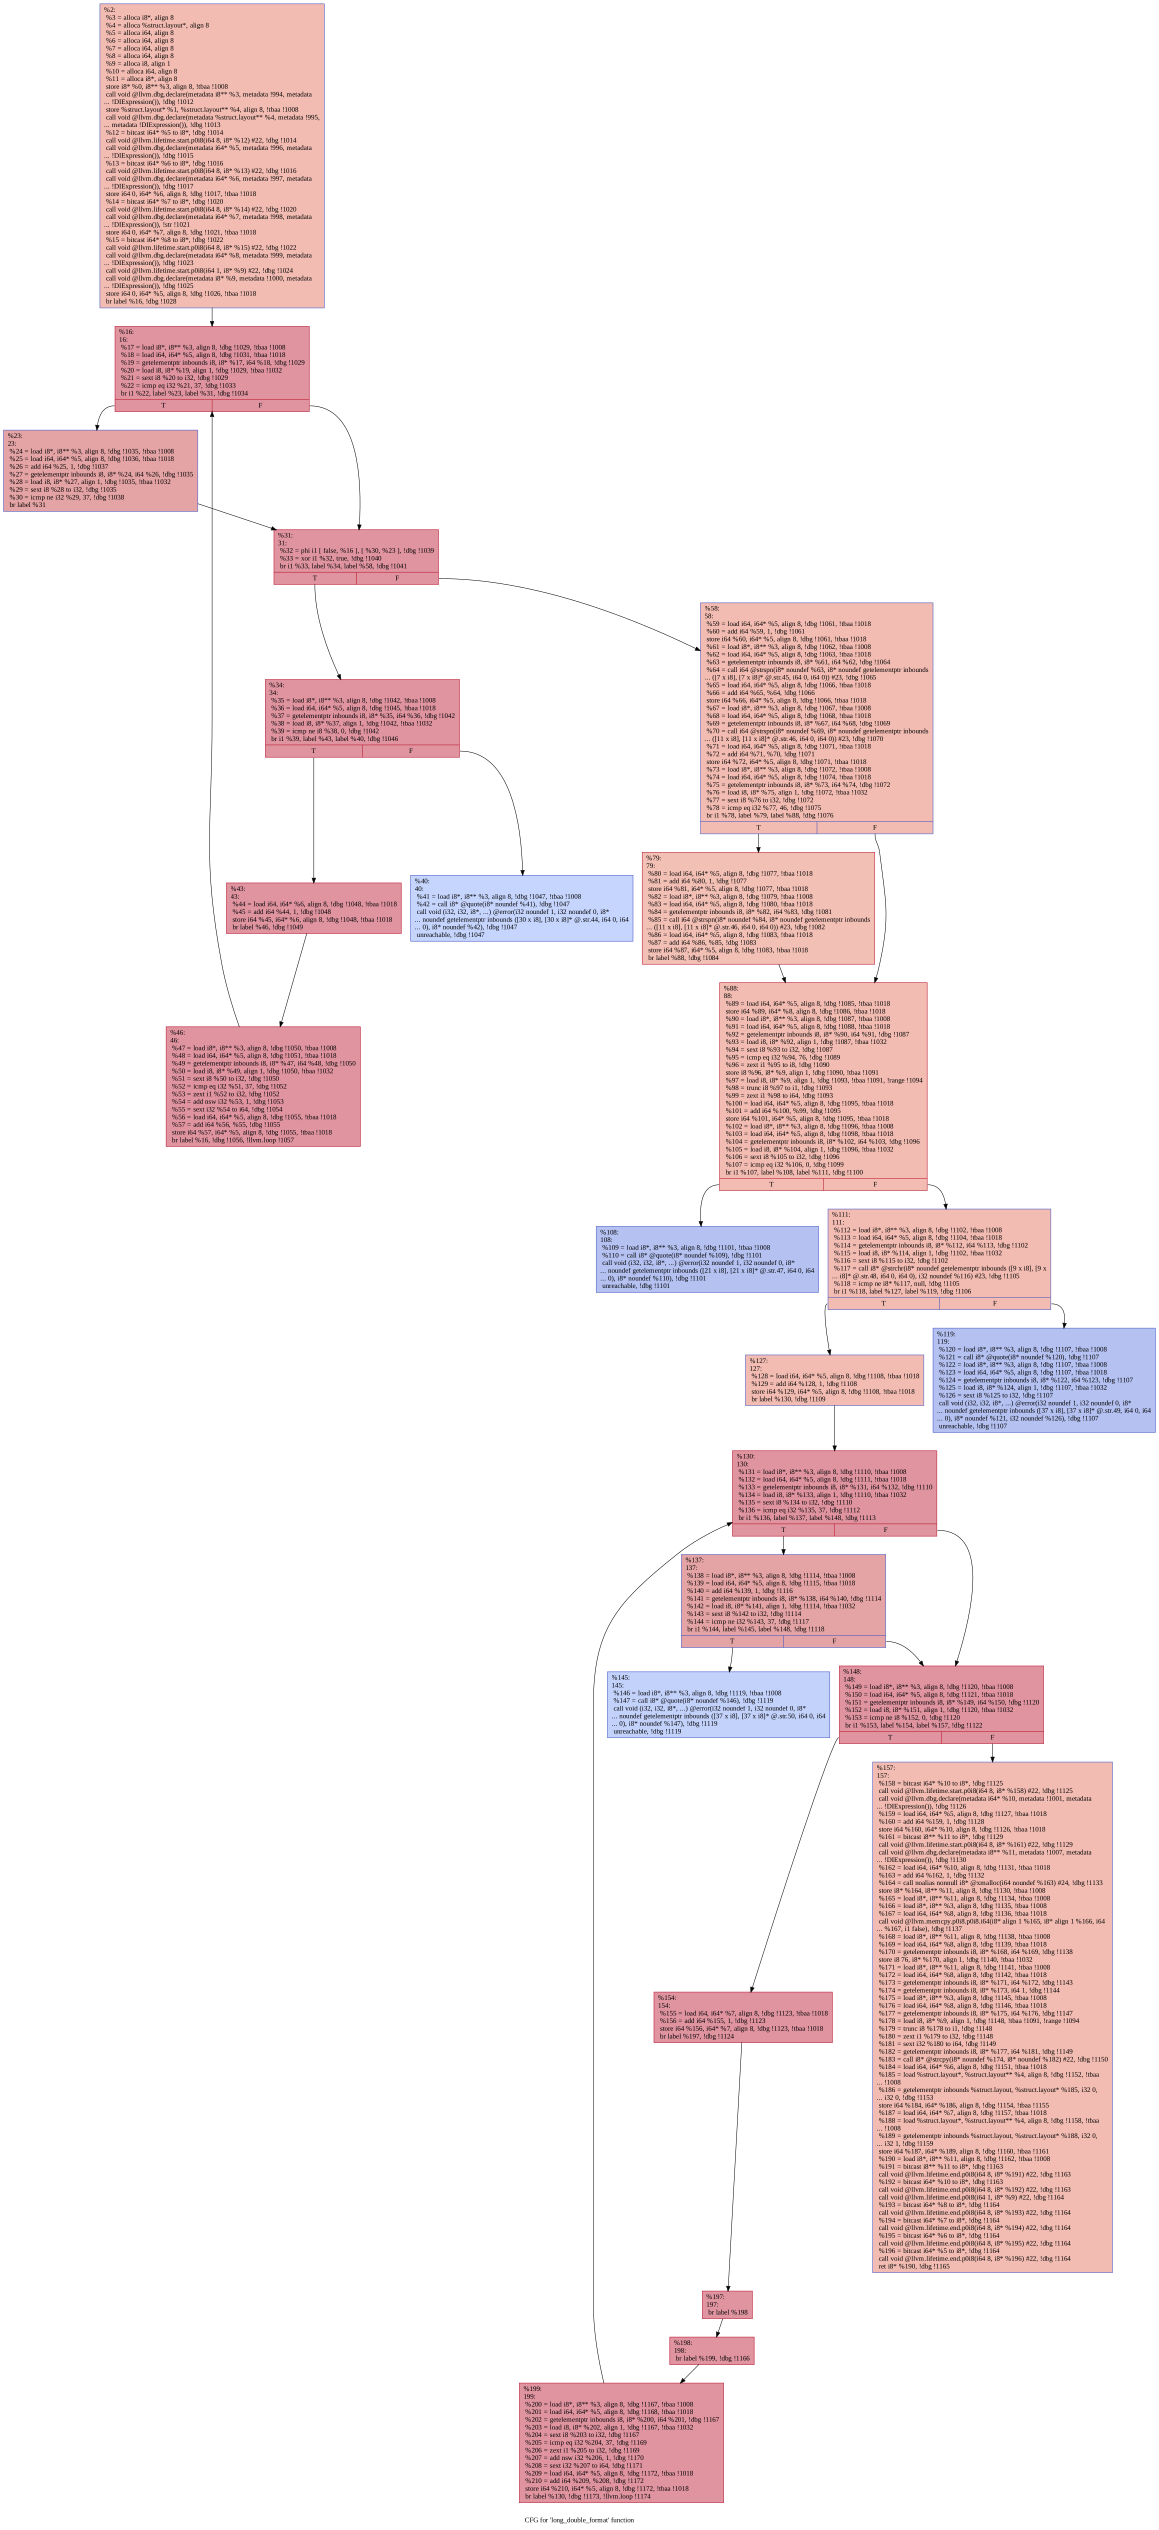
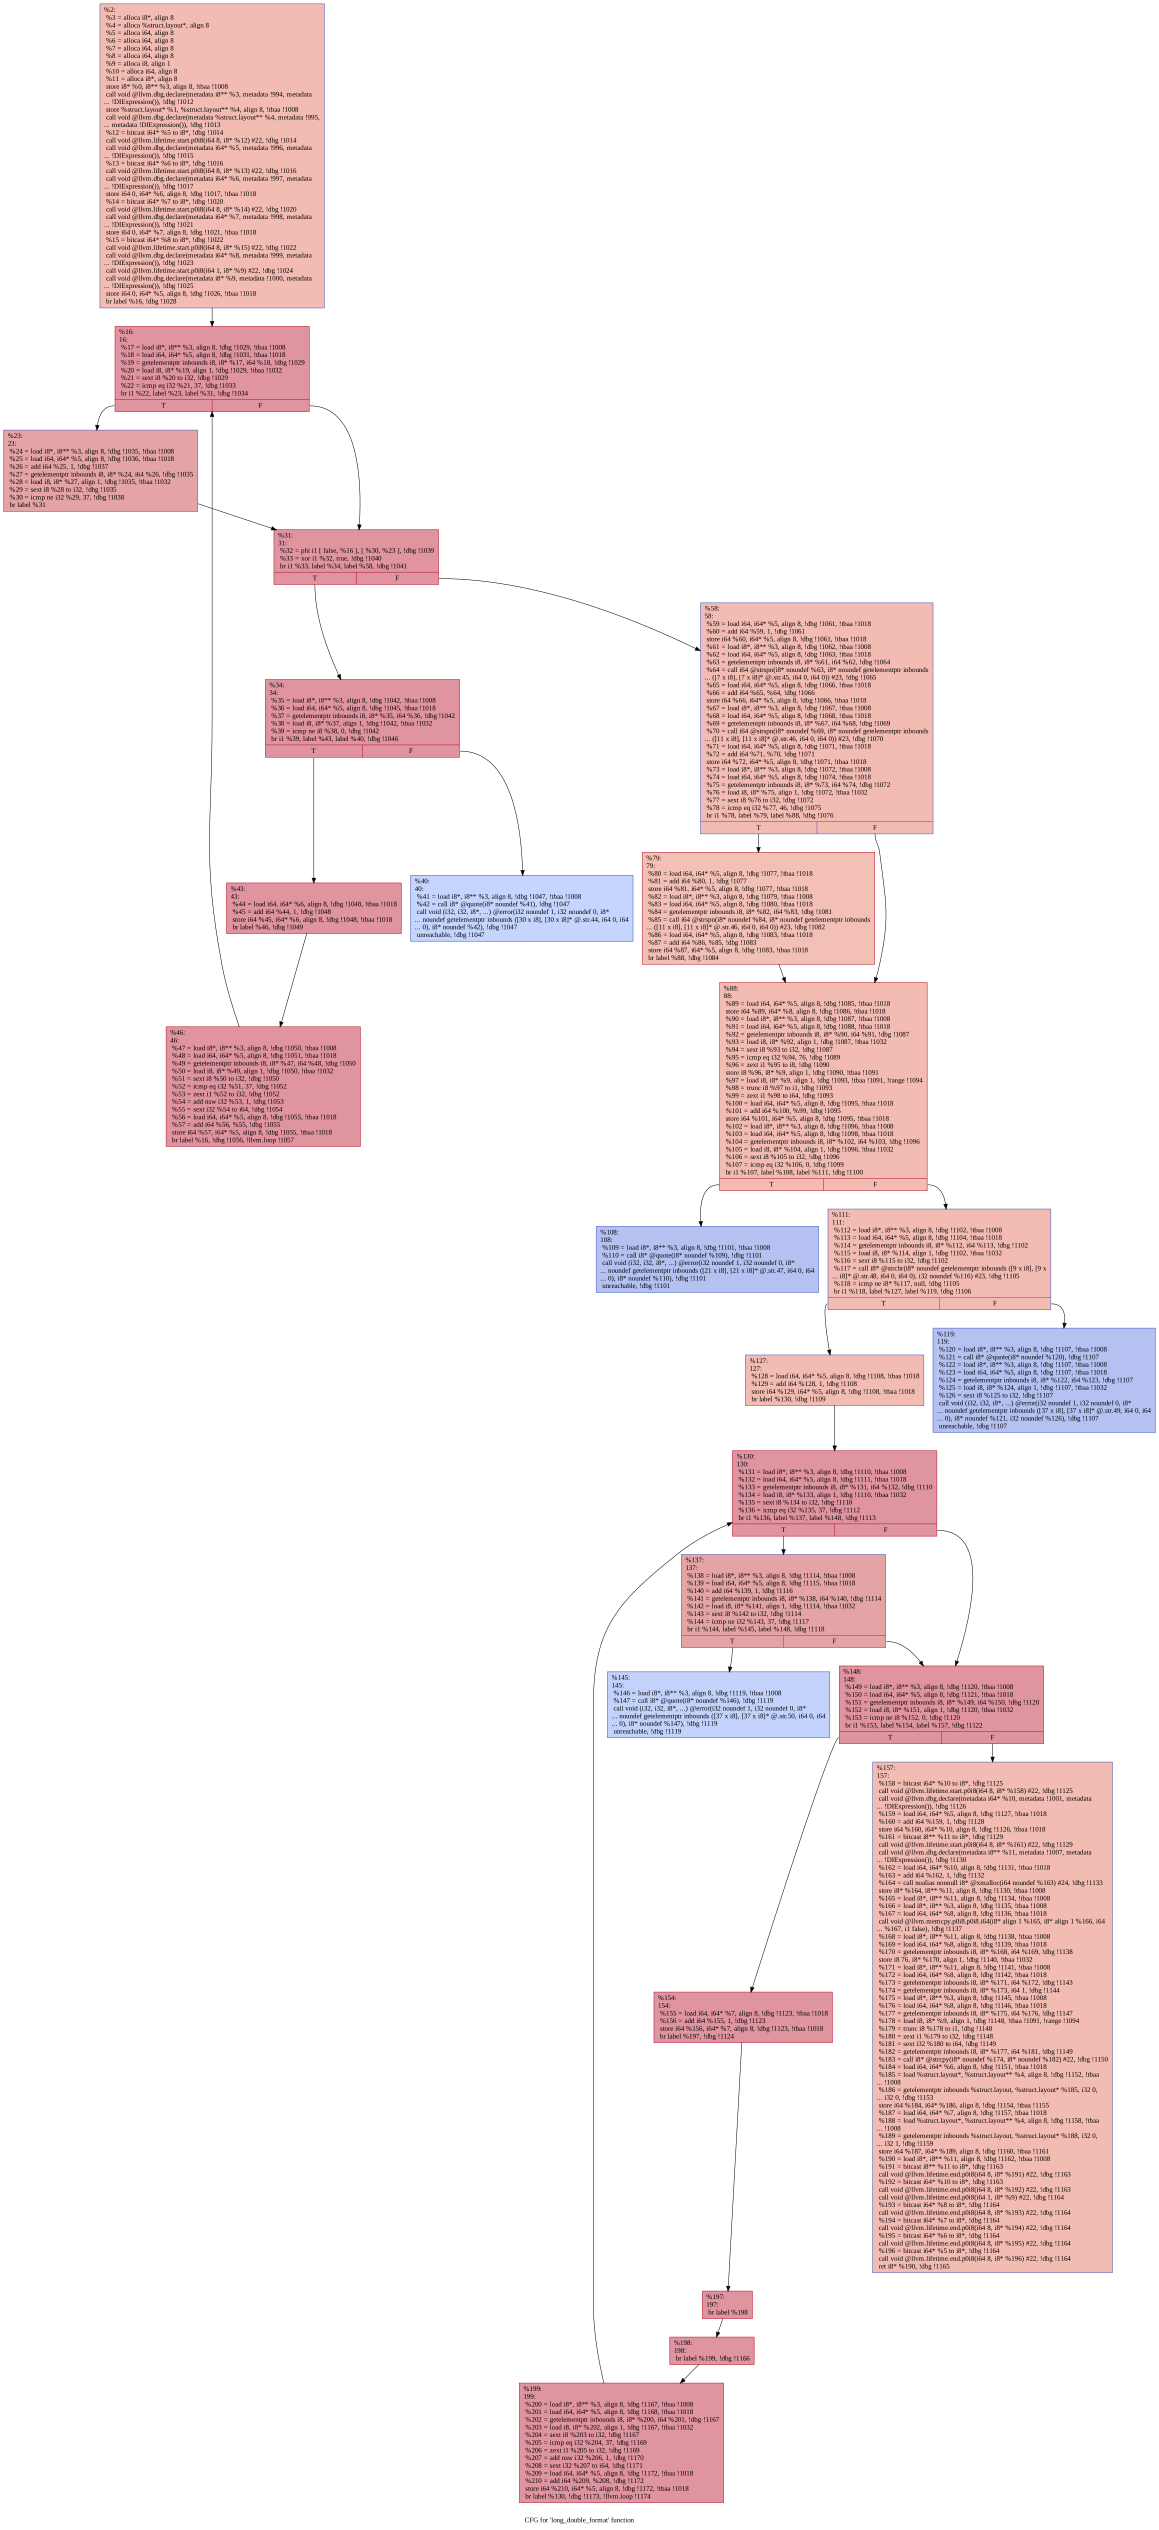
(147, 225) -> (149, 225)
